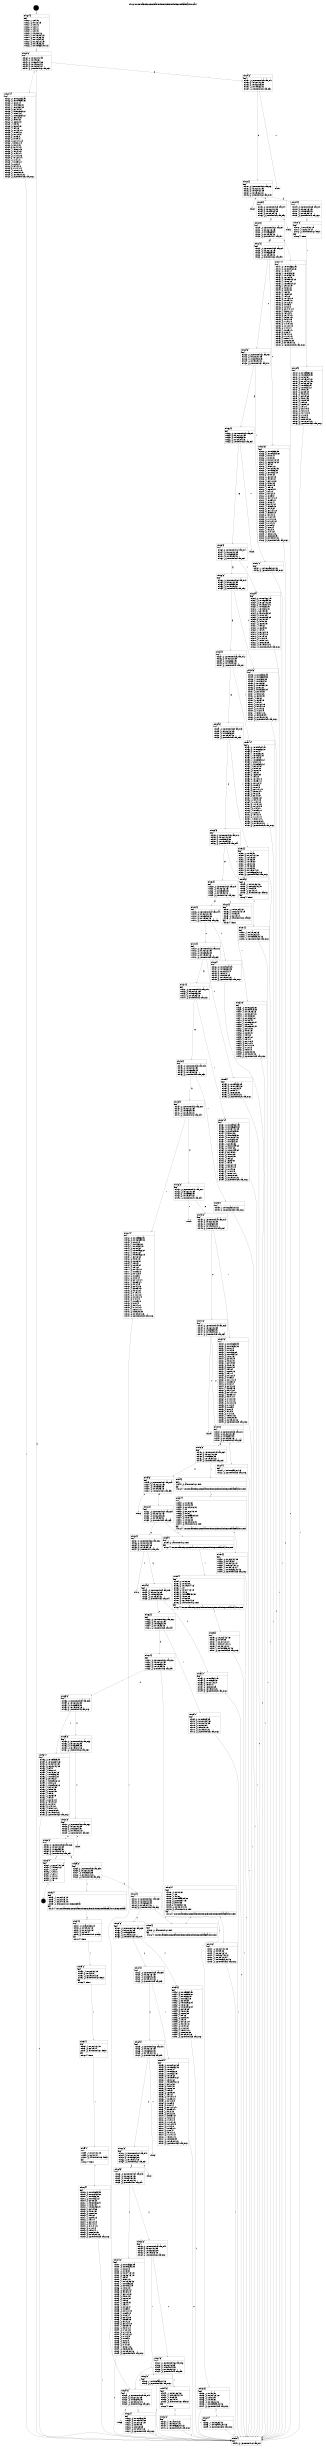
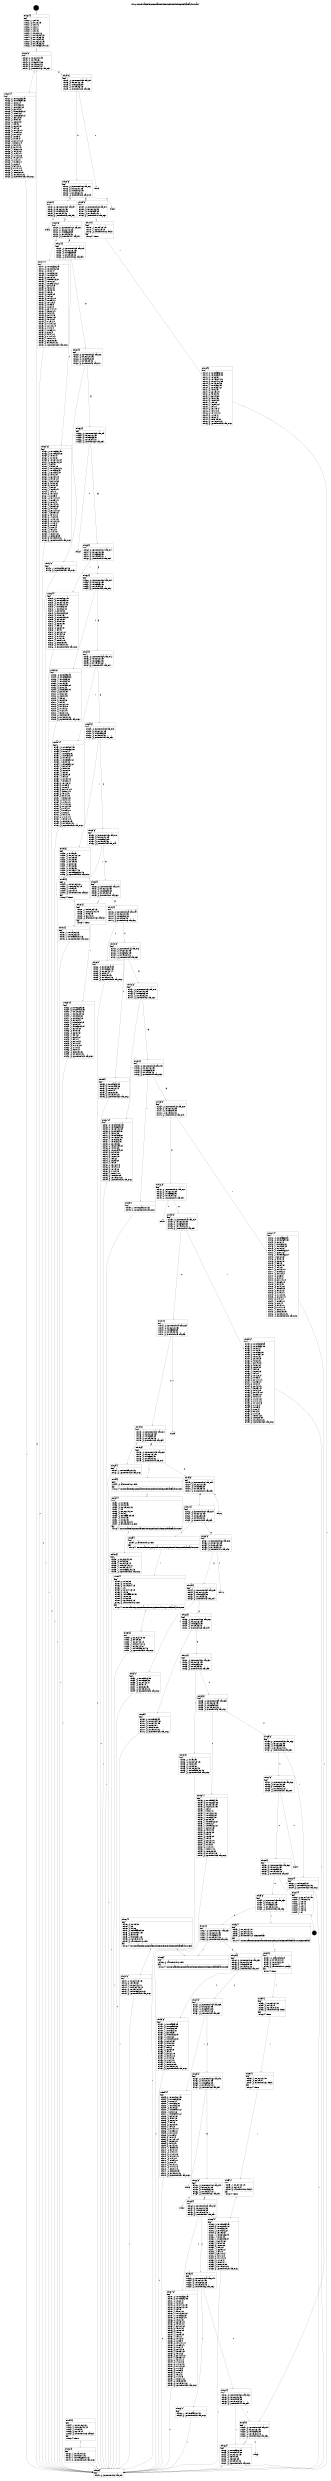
(173, 2380) -> (236, 2425)
(216, 2412) -> (301, 1813)
